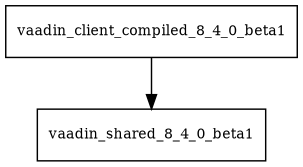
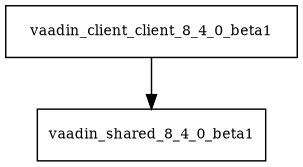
(152, 32) -> (152, 32)
